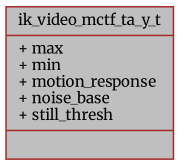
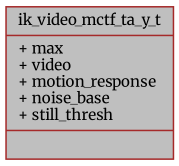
(40, 66) -> (45, 66)
